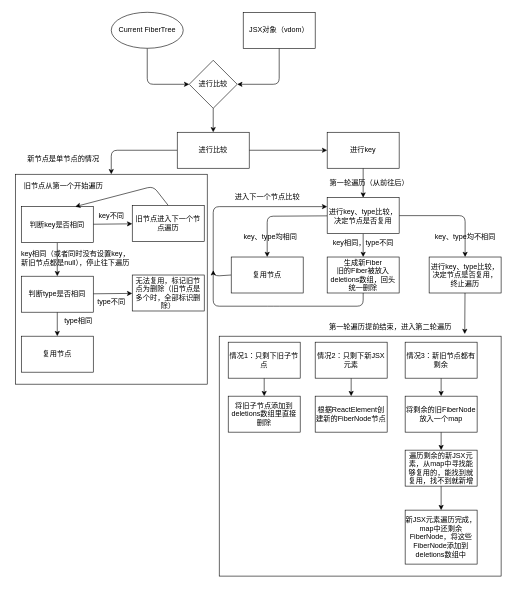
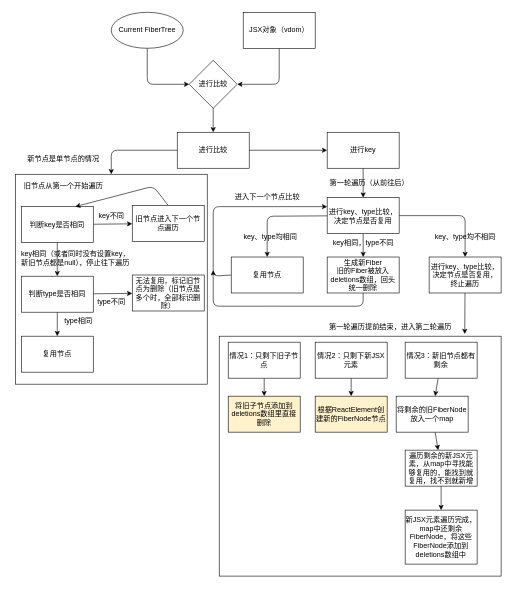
(264, 414) -> (264, 414)
(351, 414) -> (351, 414)
(441, 414) -> (432, 414)
